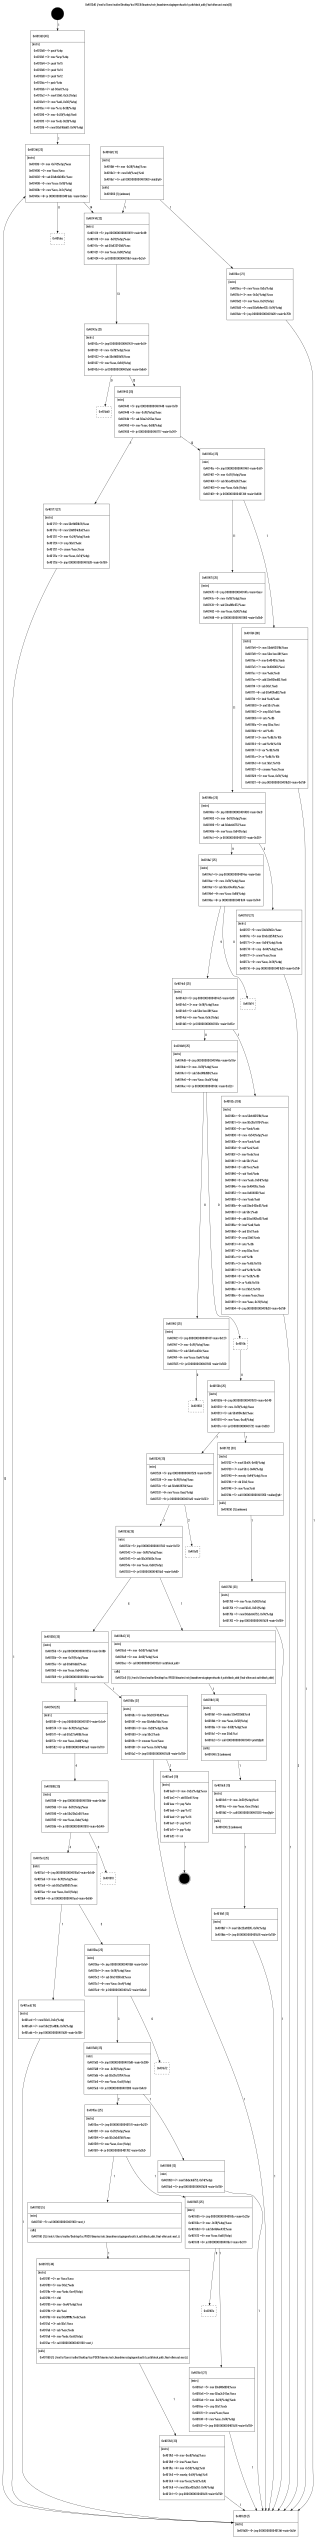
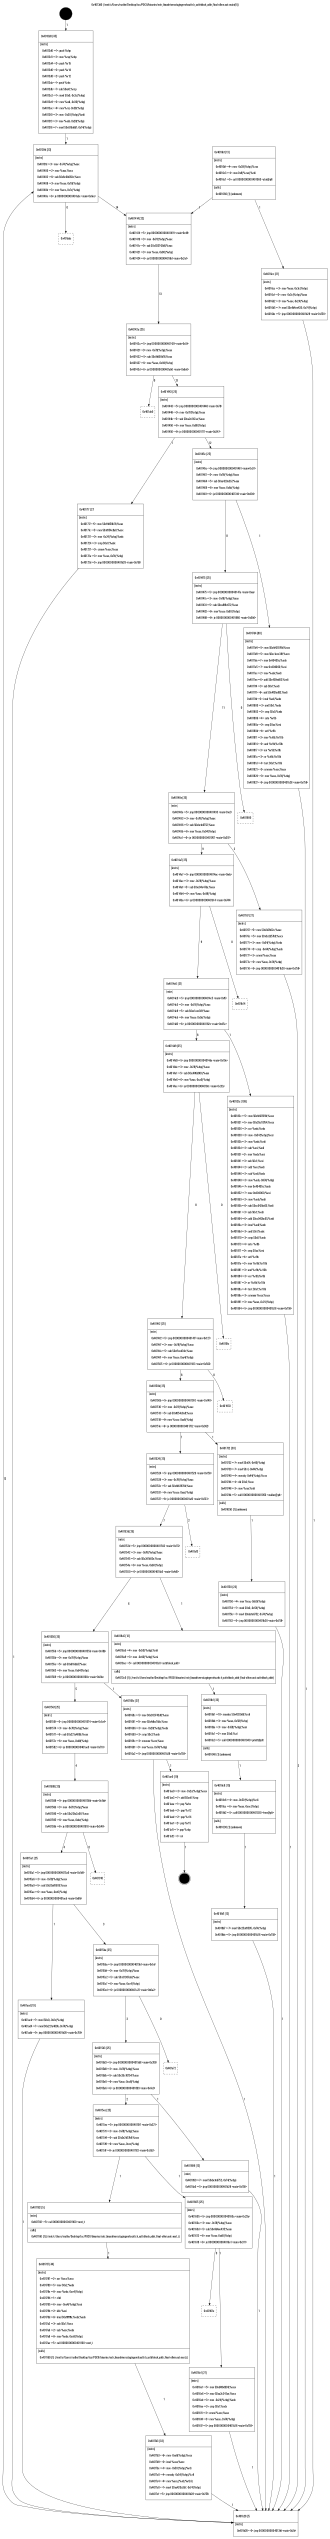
none -> (245, 818)
(241, 1364) -> (180, 1374)
